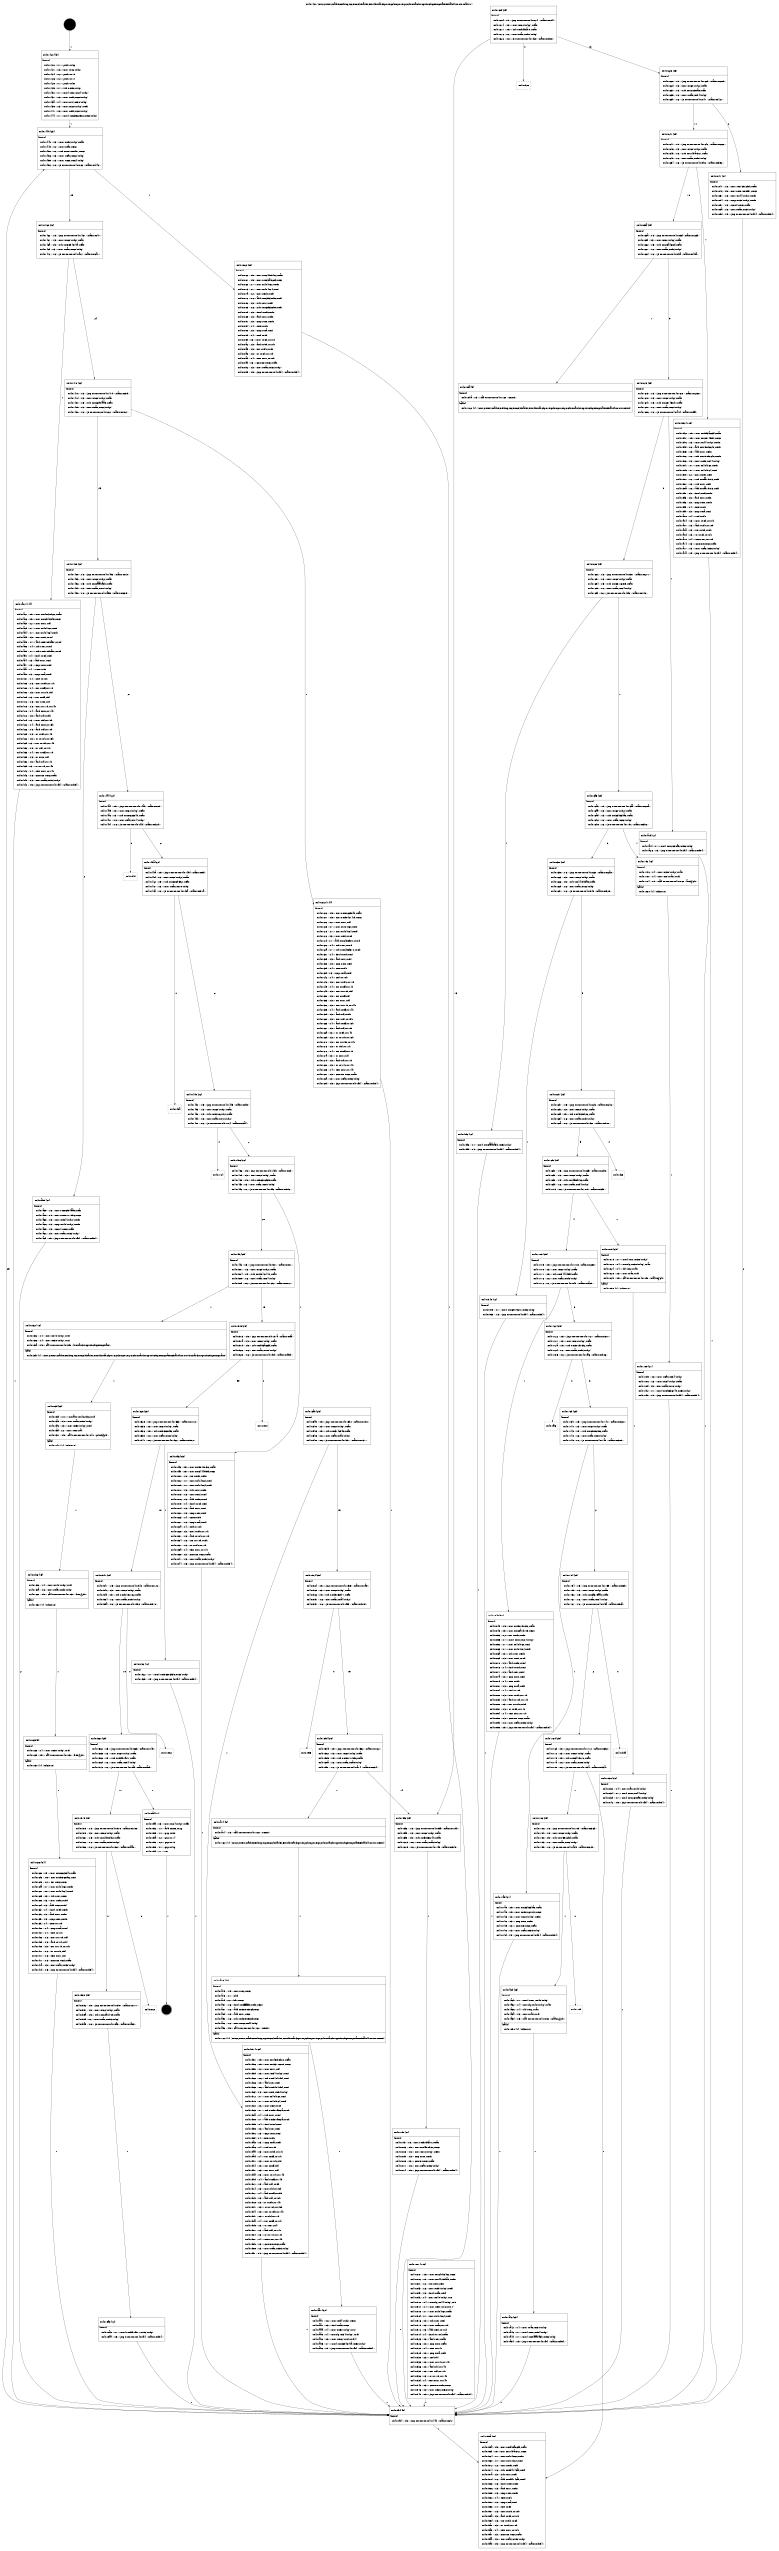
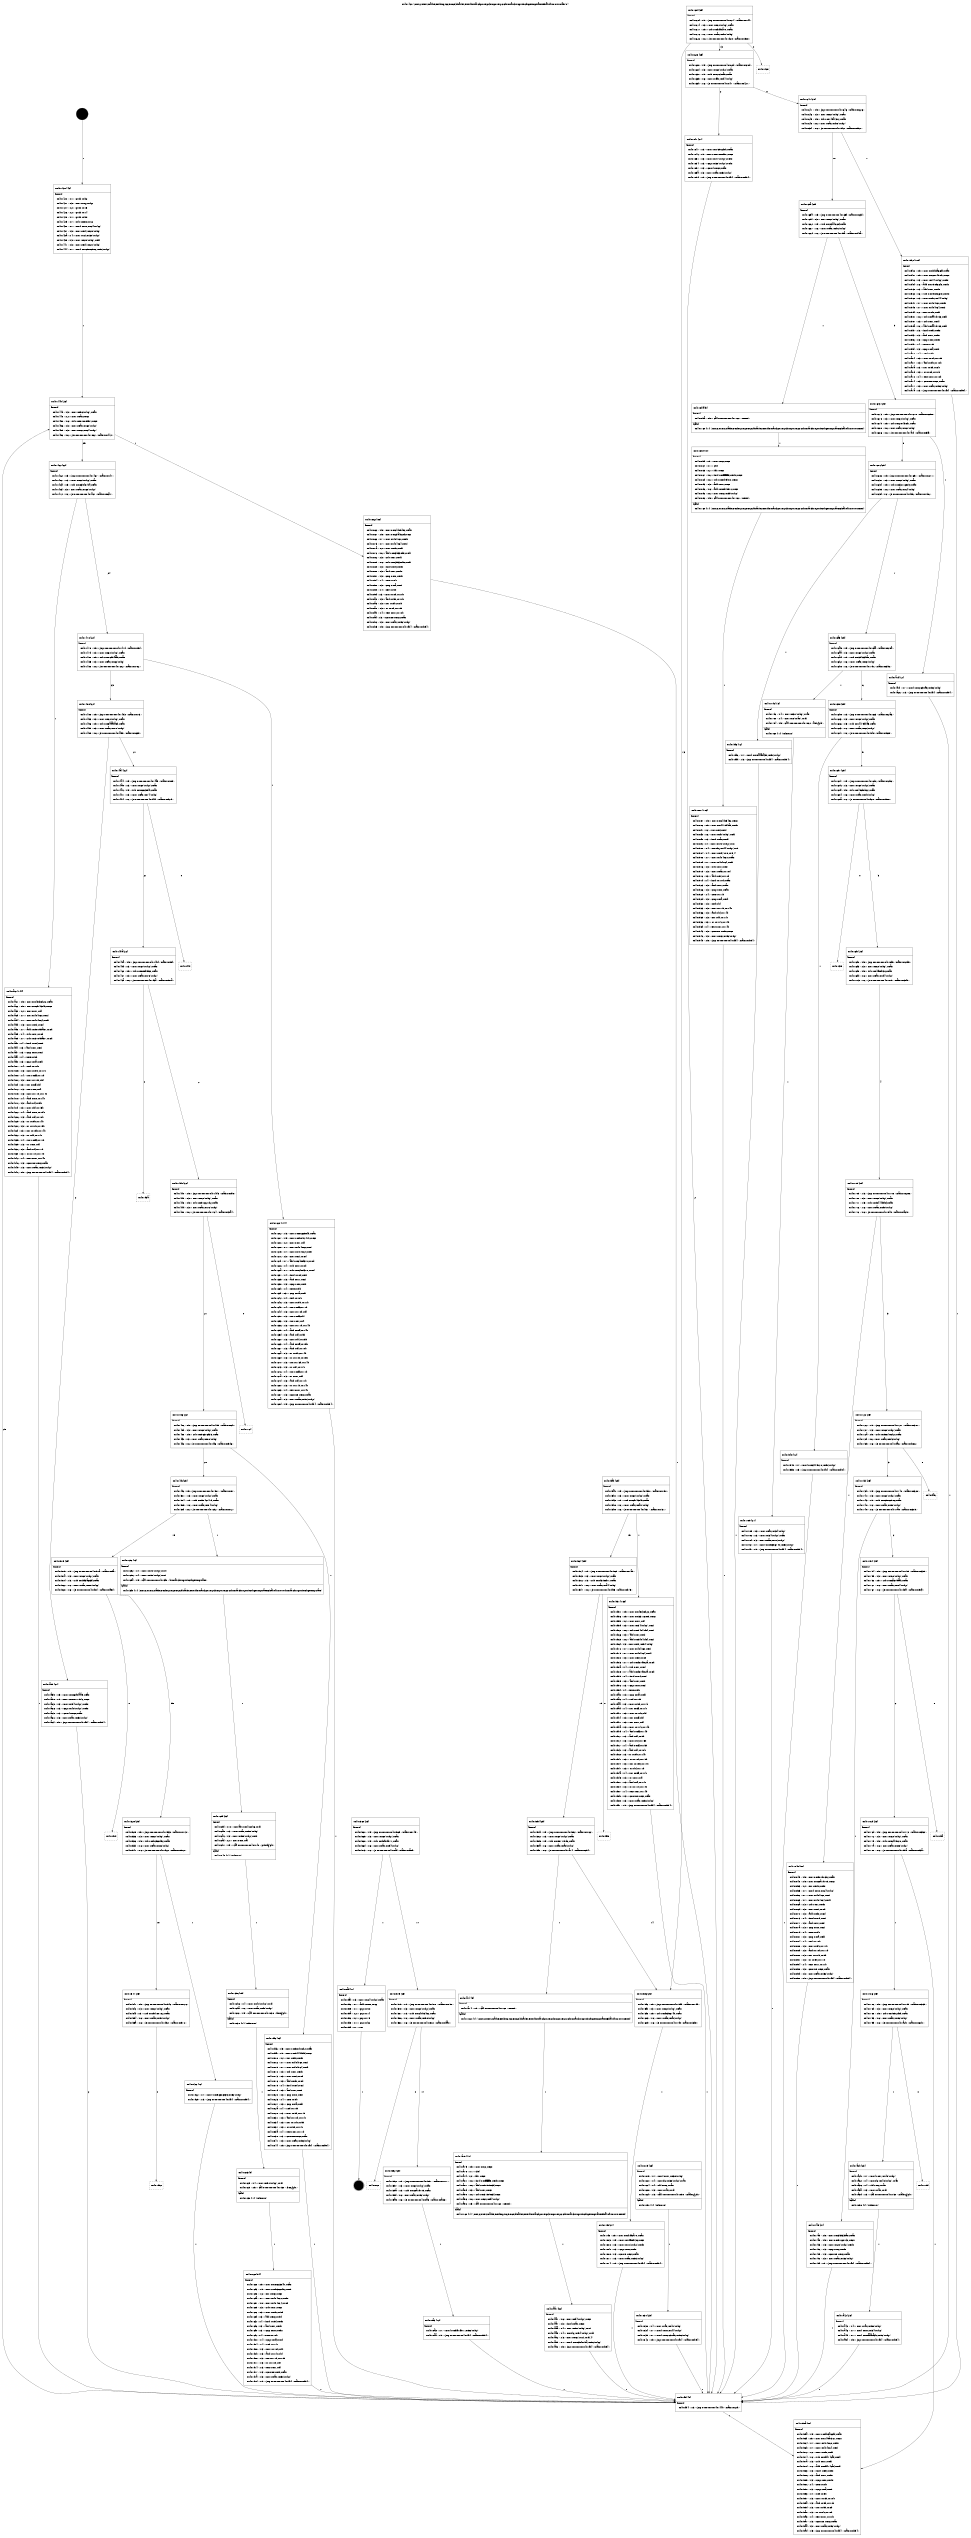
none -> (779, 480)
(602, 1219) -> none
(119, 1671) -> none
